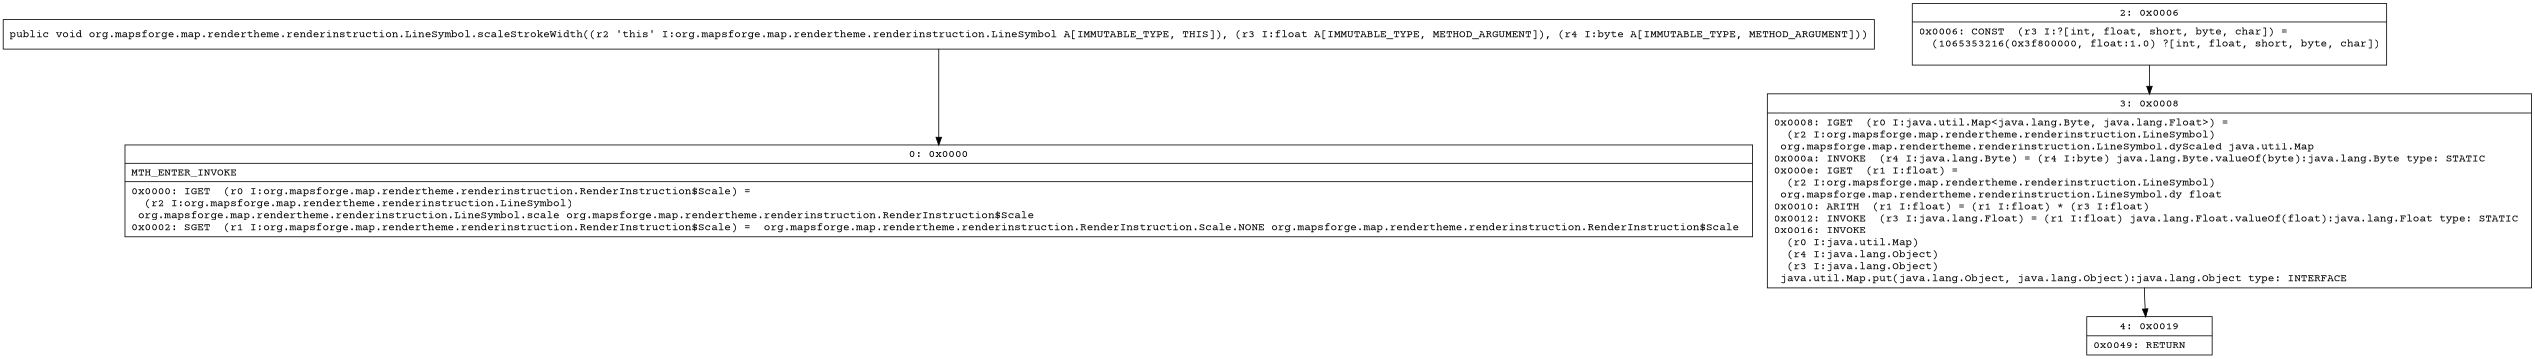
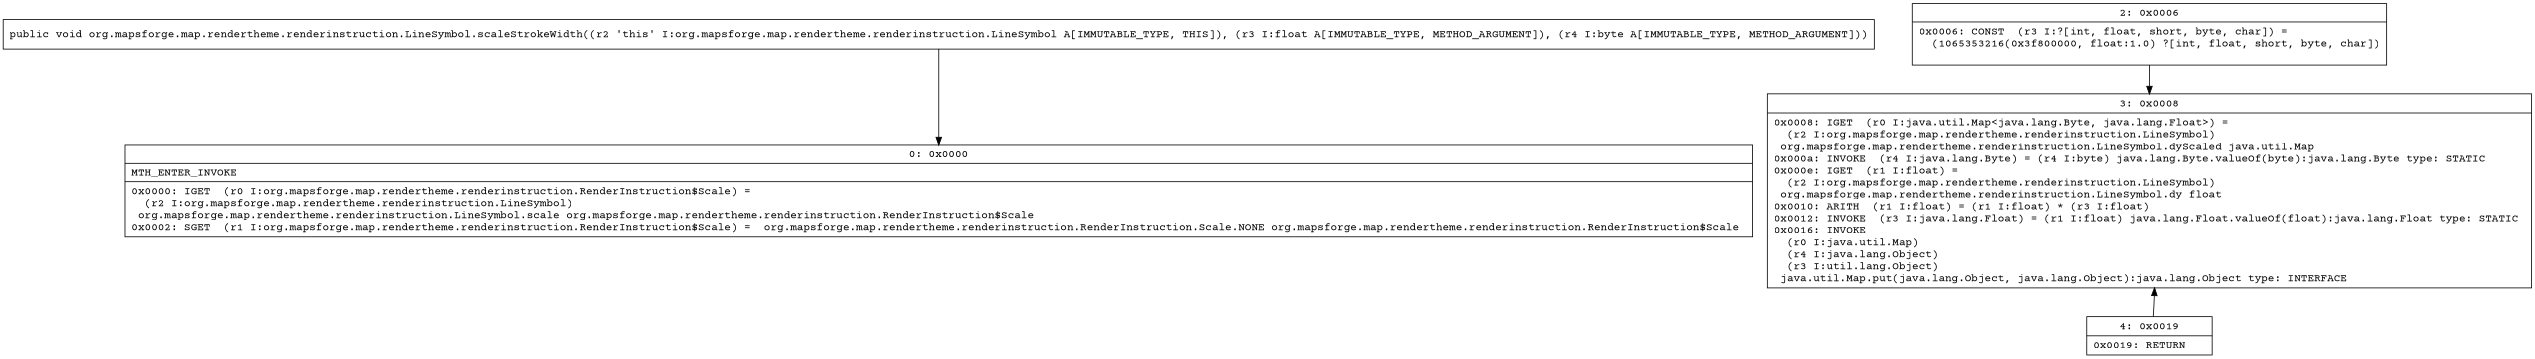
(1856, 266) -> (1856, 266)
(2145, 298) -> (2154, 306)
(2149, 345) -> (2149, 345)
